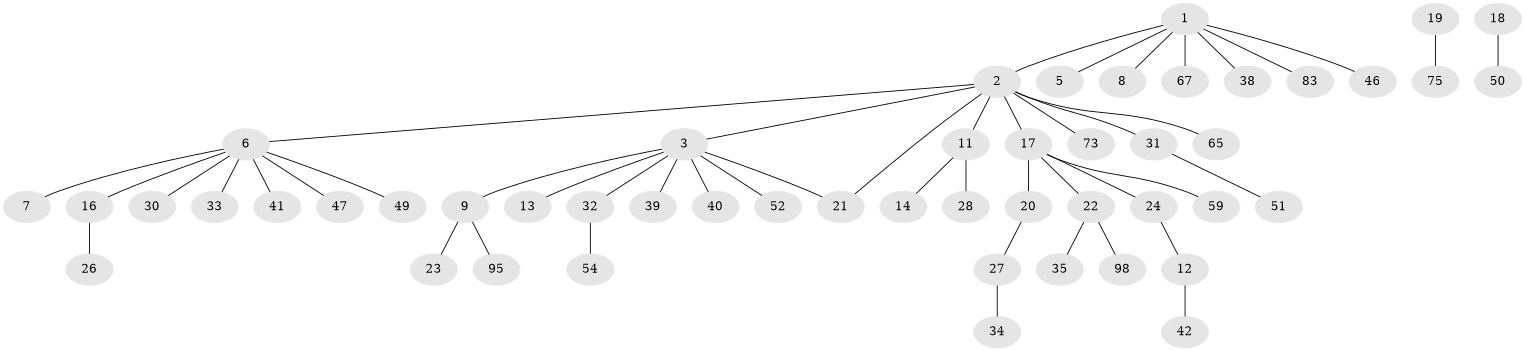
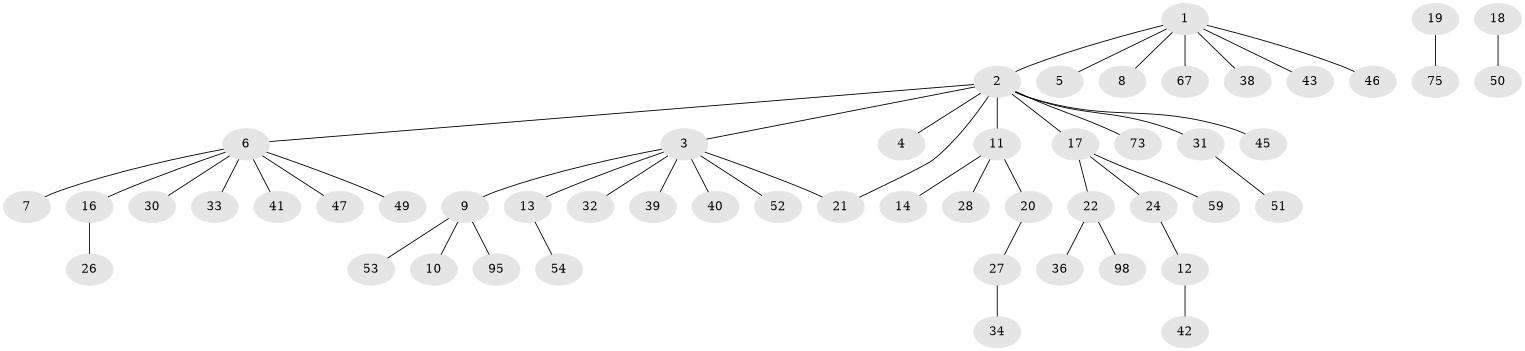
(1310, 82) -> (1310, 82)
none -> (902, 144)
(1216, 144) -> (1263, 144)
(1029, 176) -> (1013, 176)
(590, 238) -> (543, 238)
none -> (434, 270)
(434, 270) -> (371, 270)
(1060, 270) -> (1060, 270)
